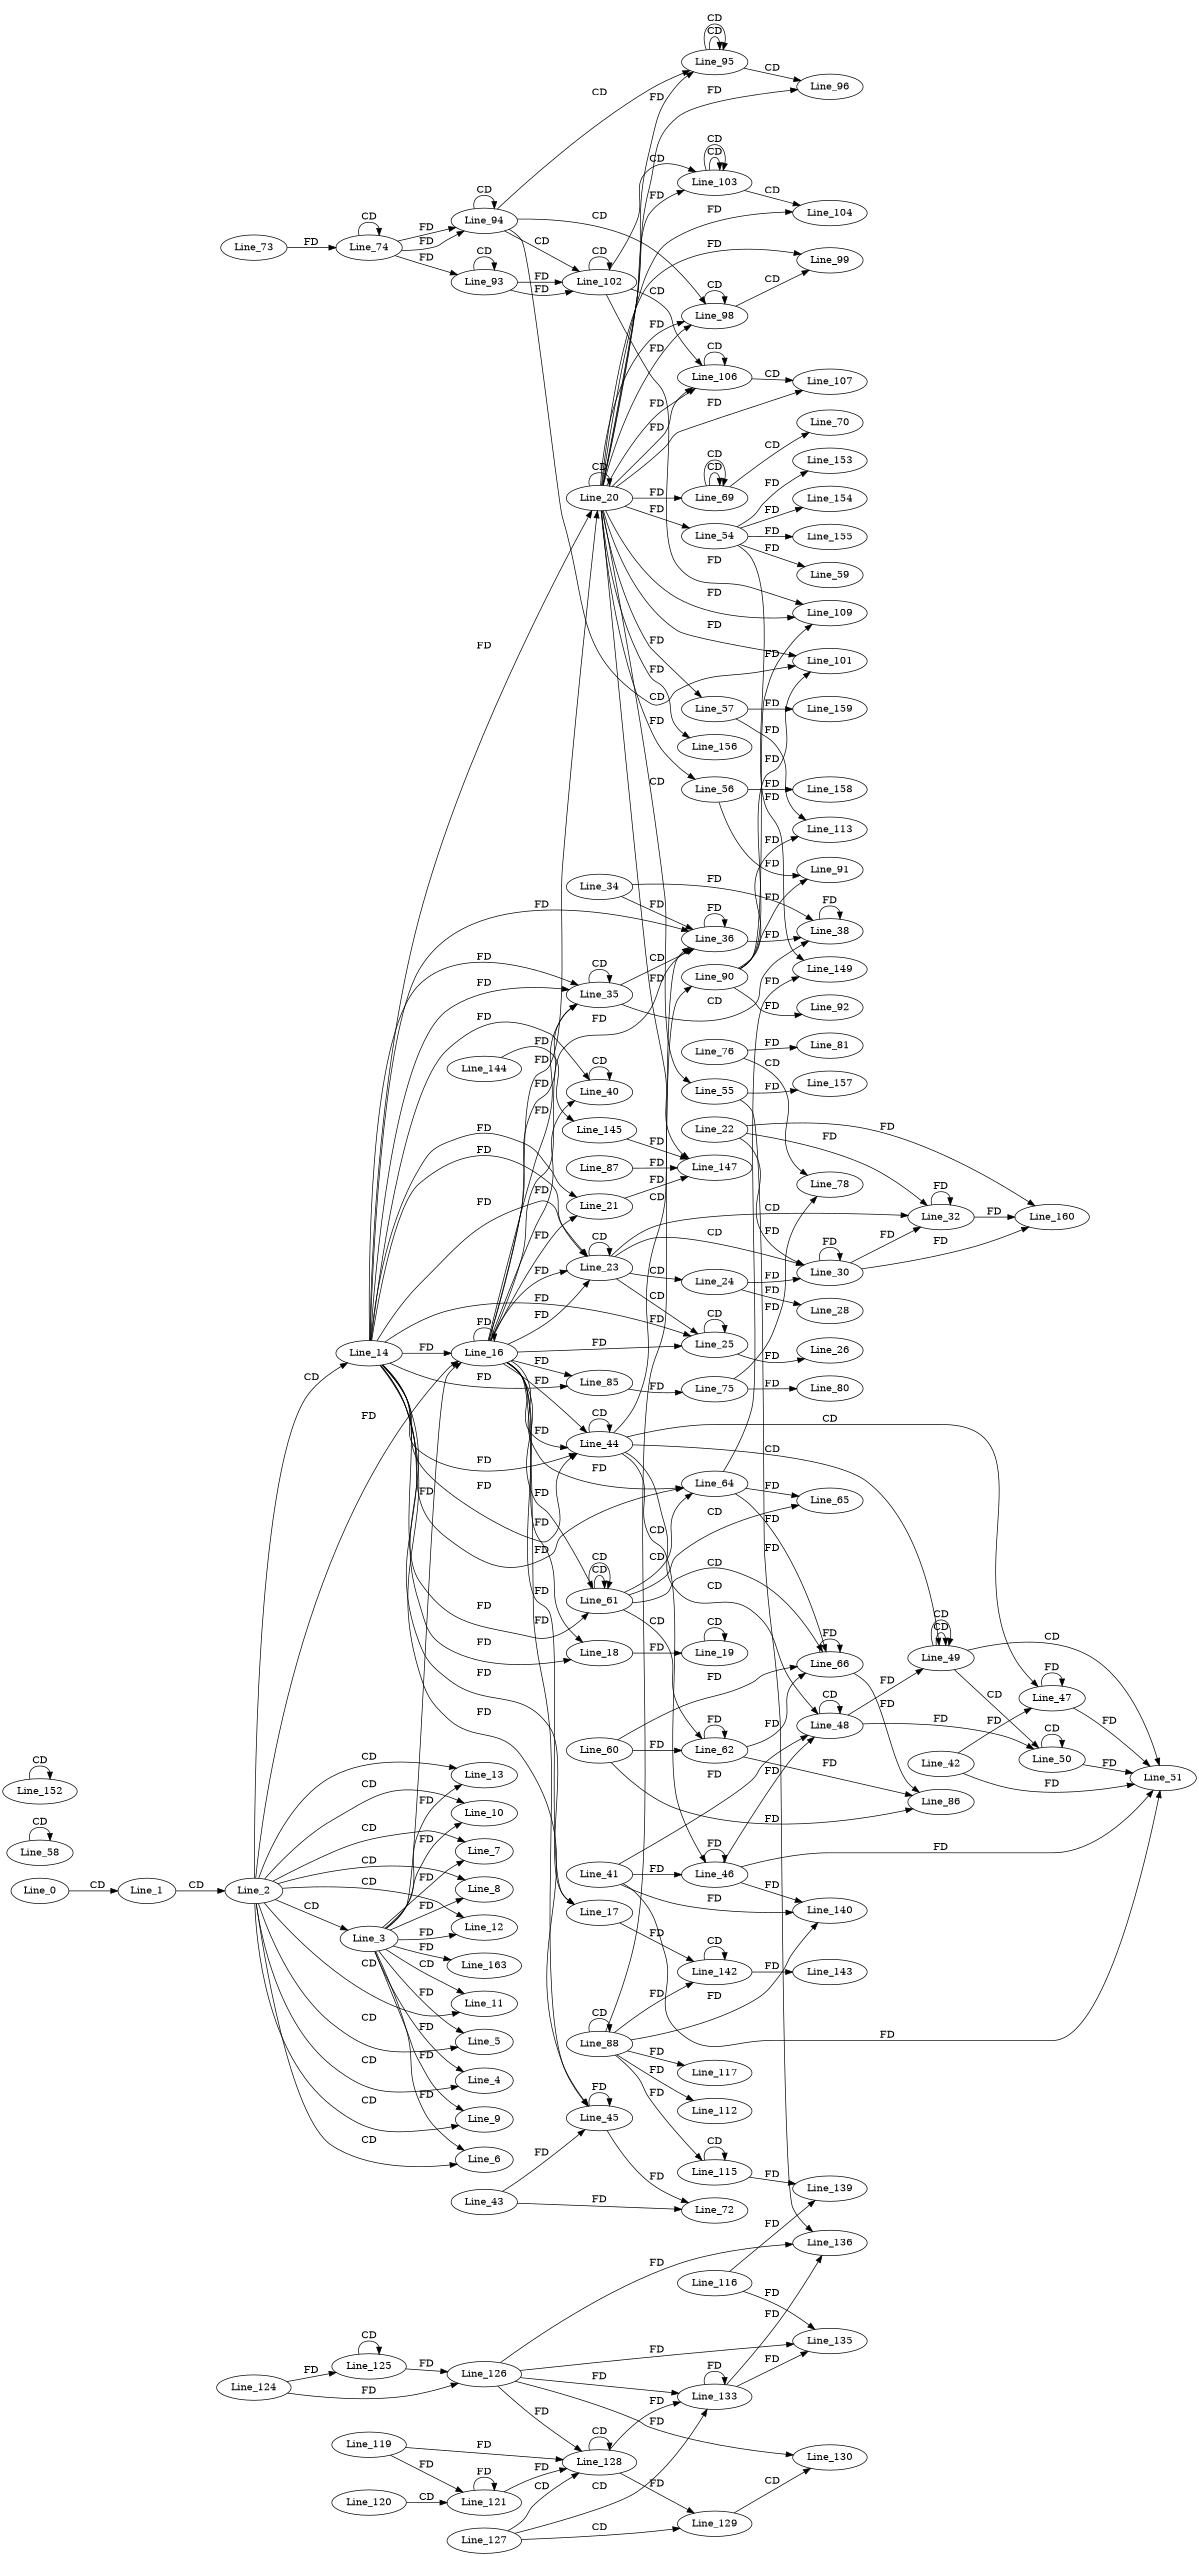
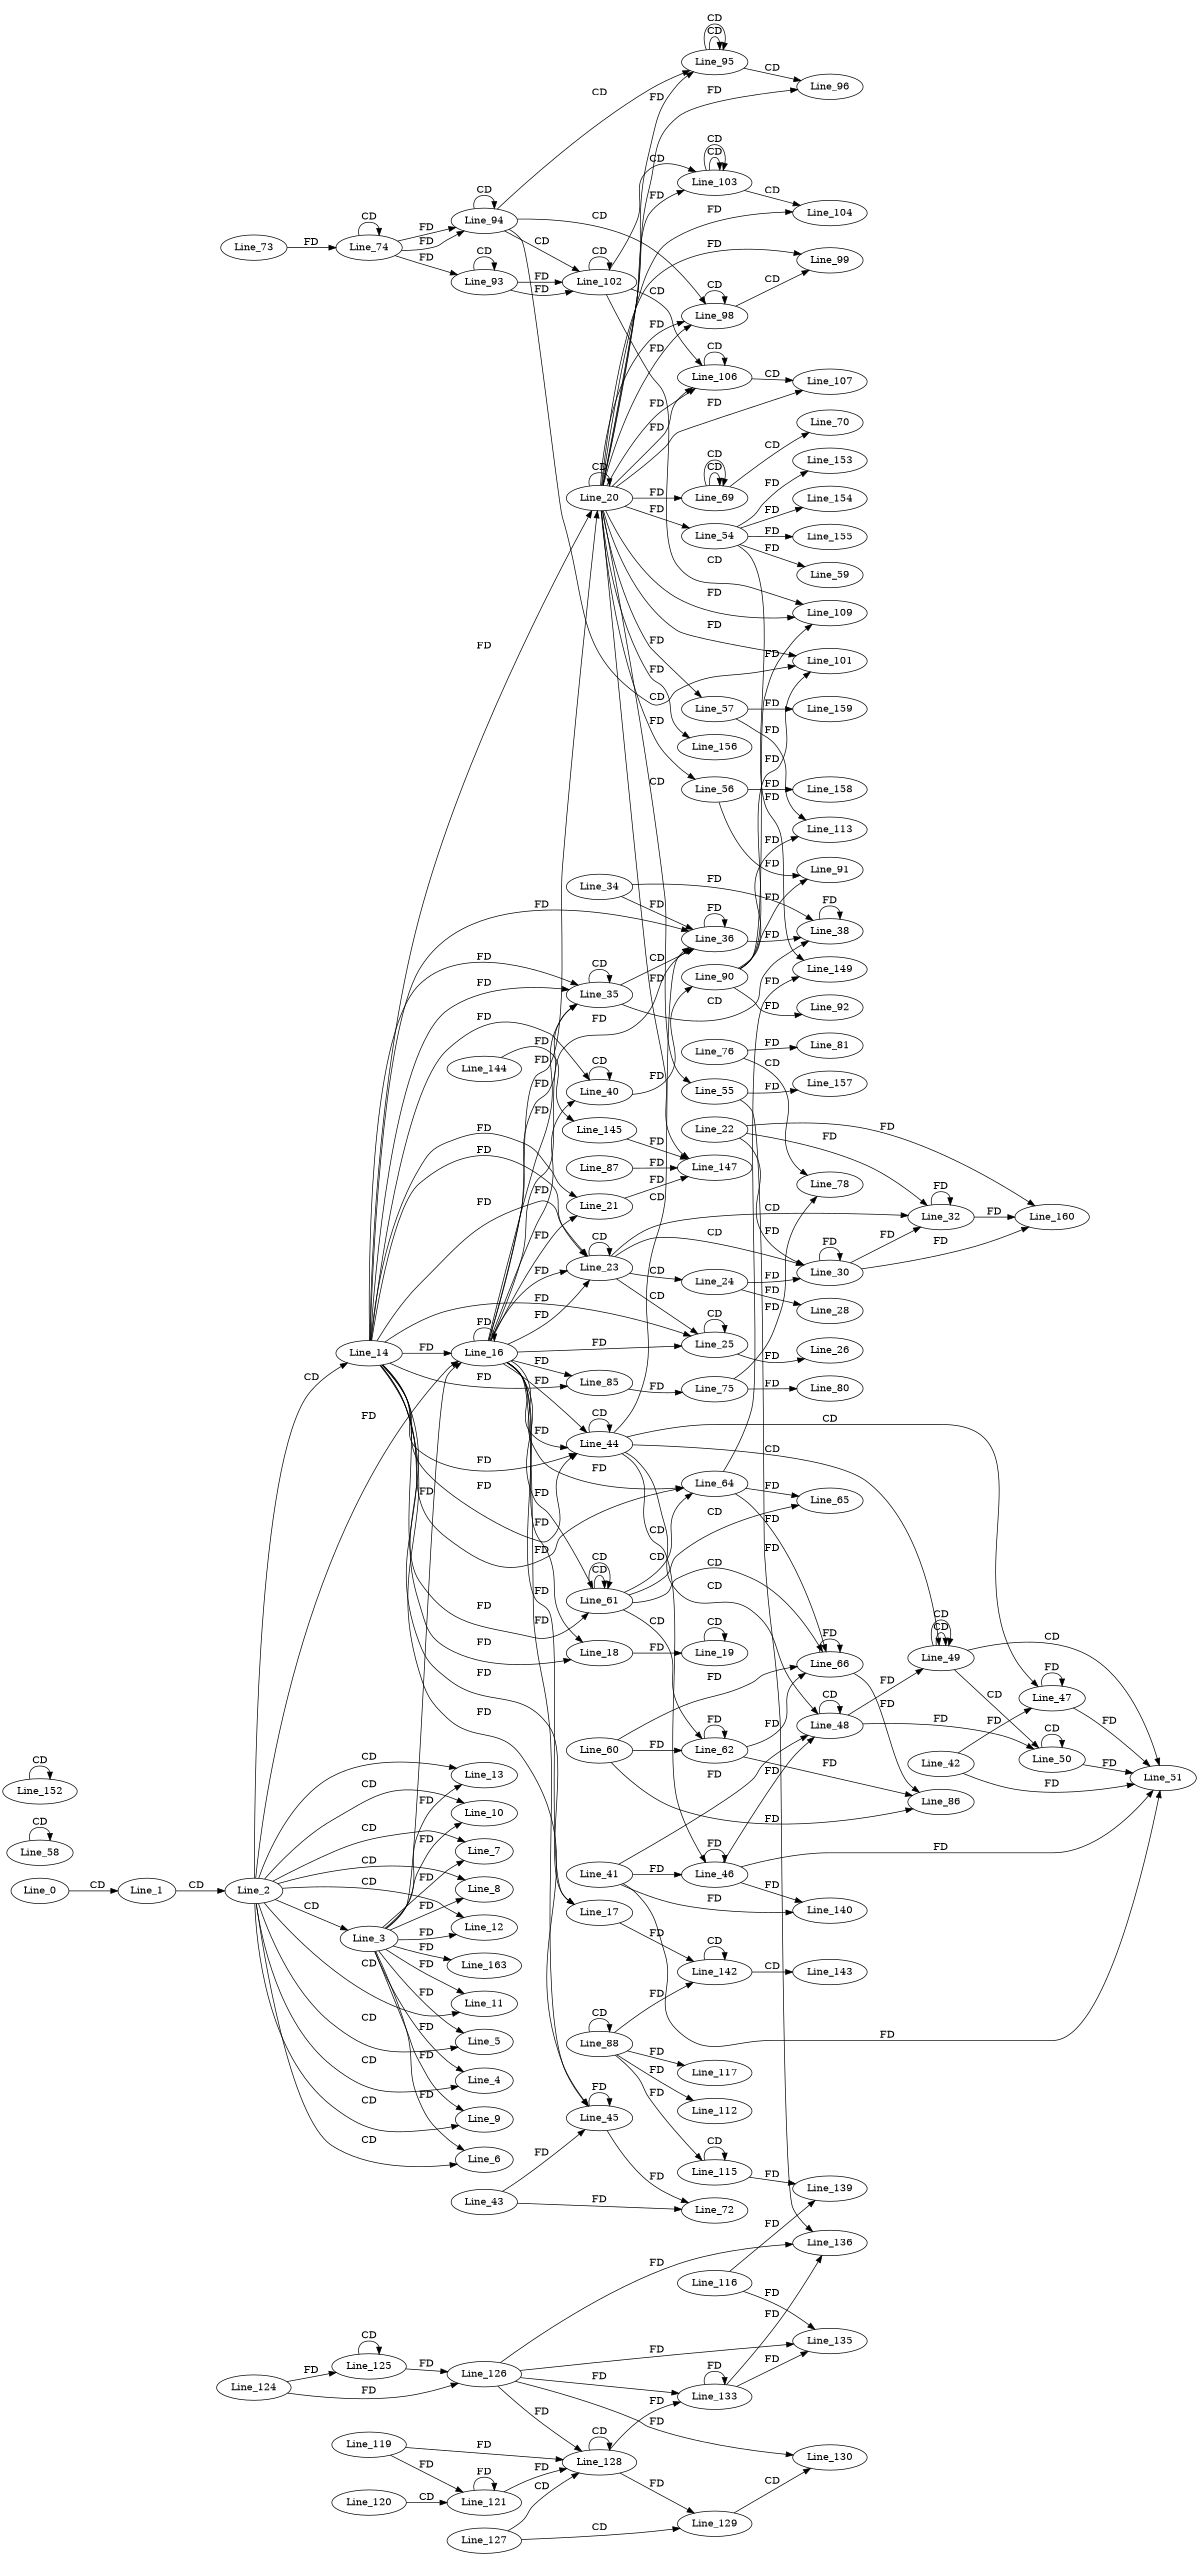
(715, 561) -> (715, 561)
(643, 1537) -> (674, 1050)
(427, 1965) -> (427, 1965)
(772, 1967) -> (772, 1967)
(738, 2009) -> none
(625, 2498) -> none
